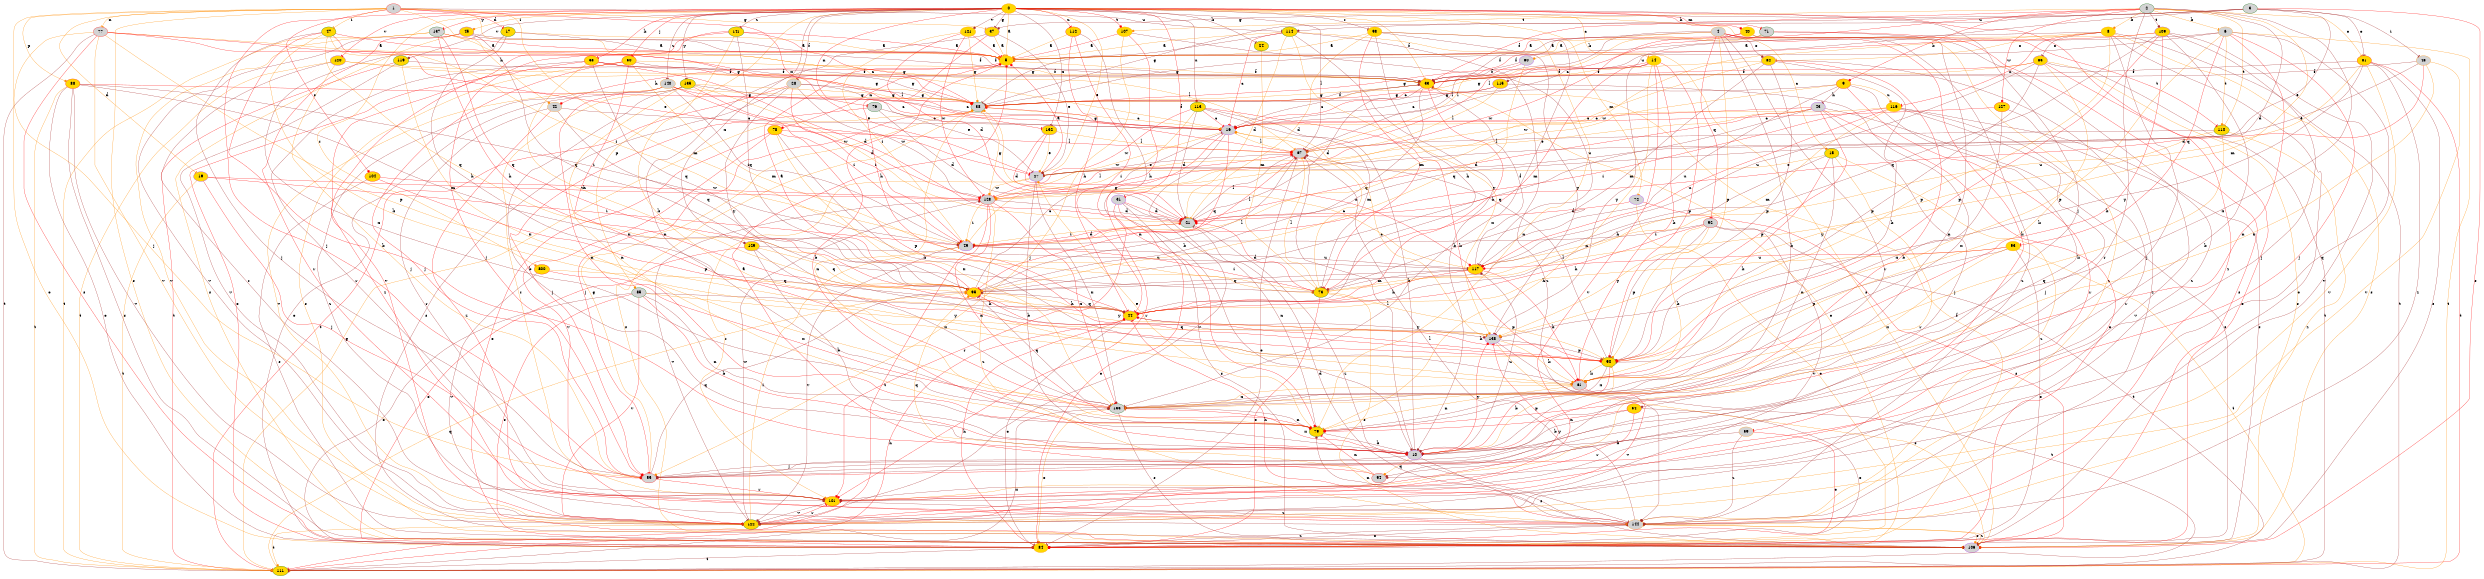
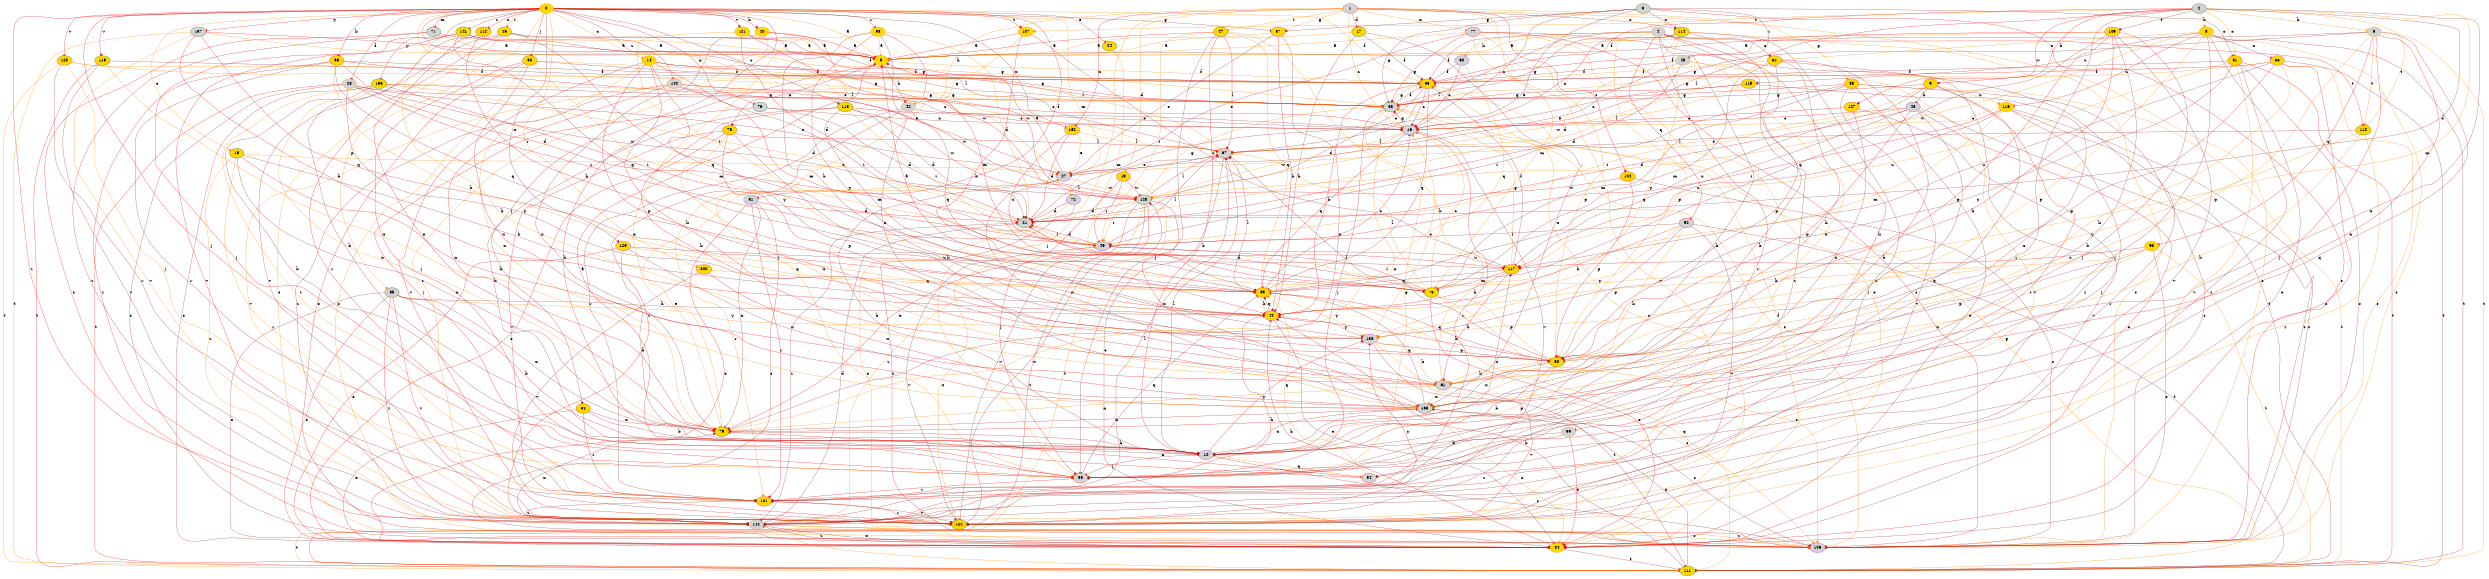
(1213, 20) -> (1080, 20)
(987, 200) -> (1144, 200)
(763, 385) -> (943, 385)
none -> (454, 511)
